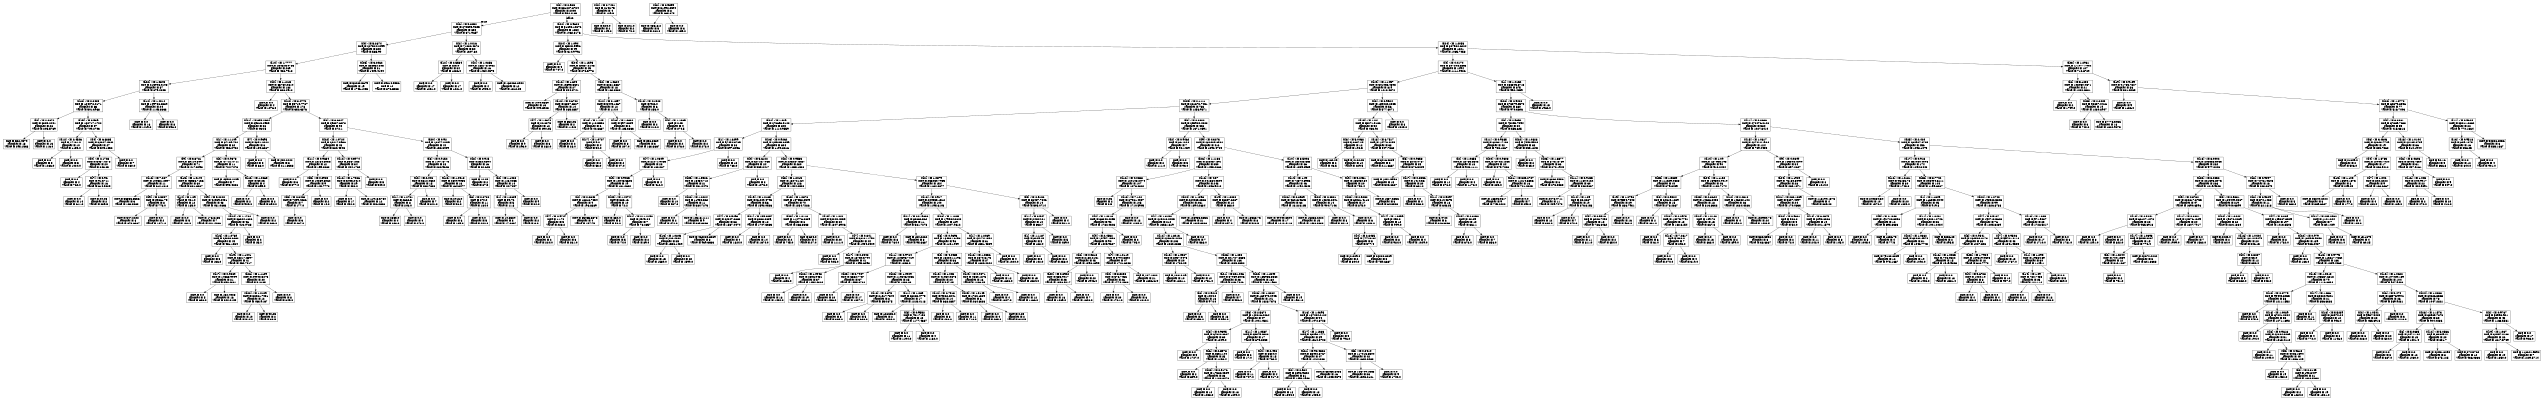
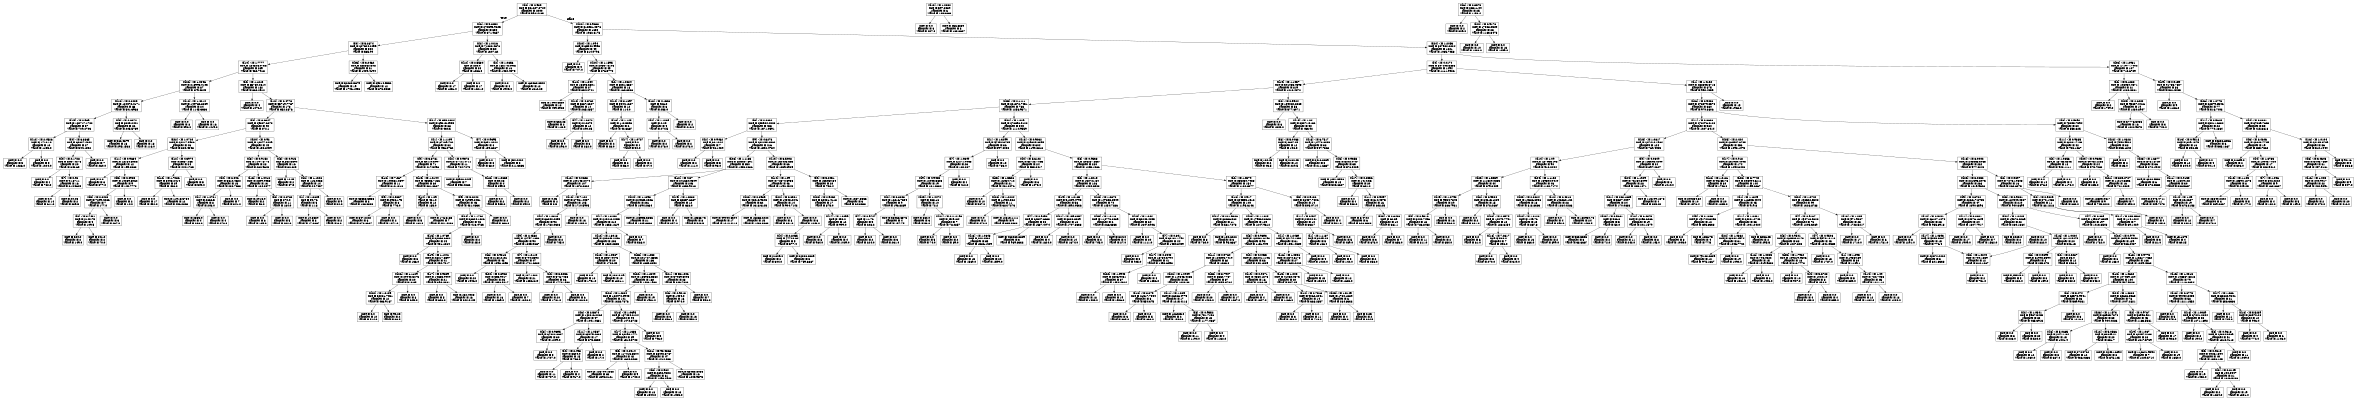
(387, 86) -> (379, 86)
(615, 114) -> none
none -> (92, 211)
none -> (2053, 249)
(1216, 345) -> none
